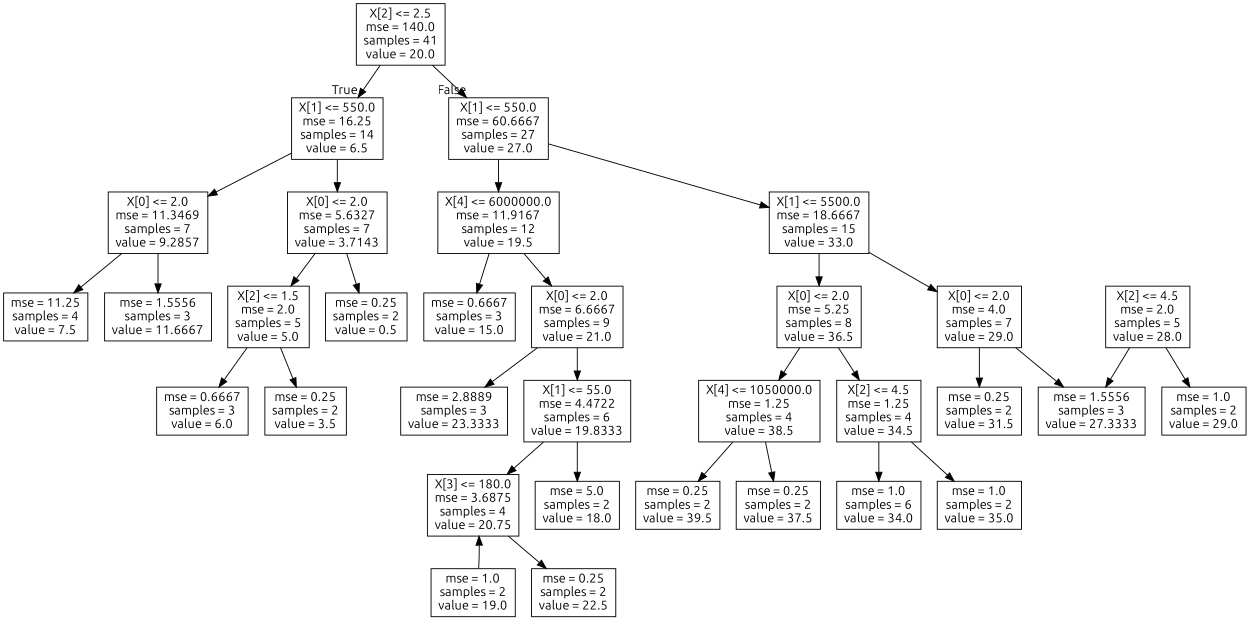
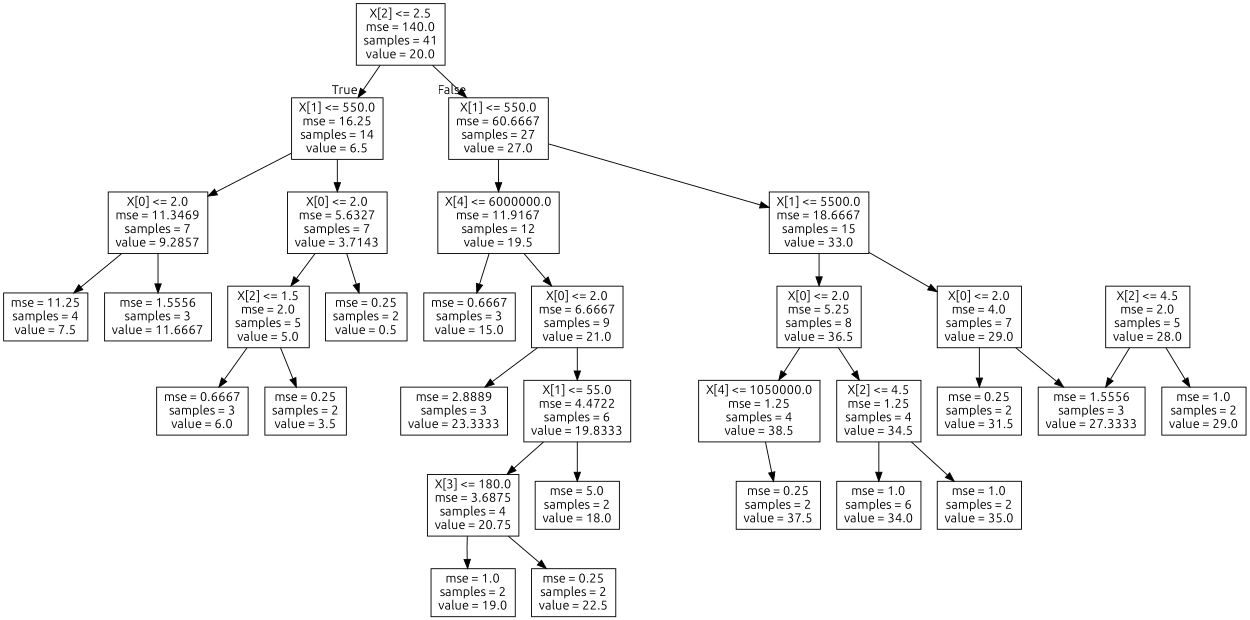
(678, 505) -> none
(479, 557) -> (467, 548)
